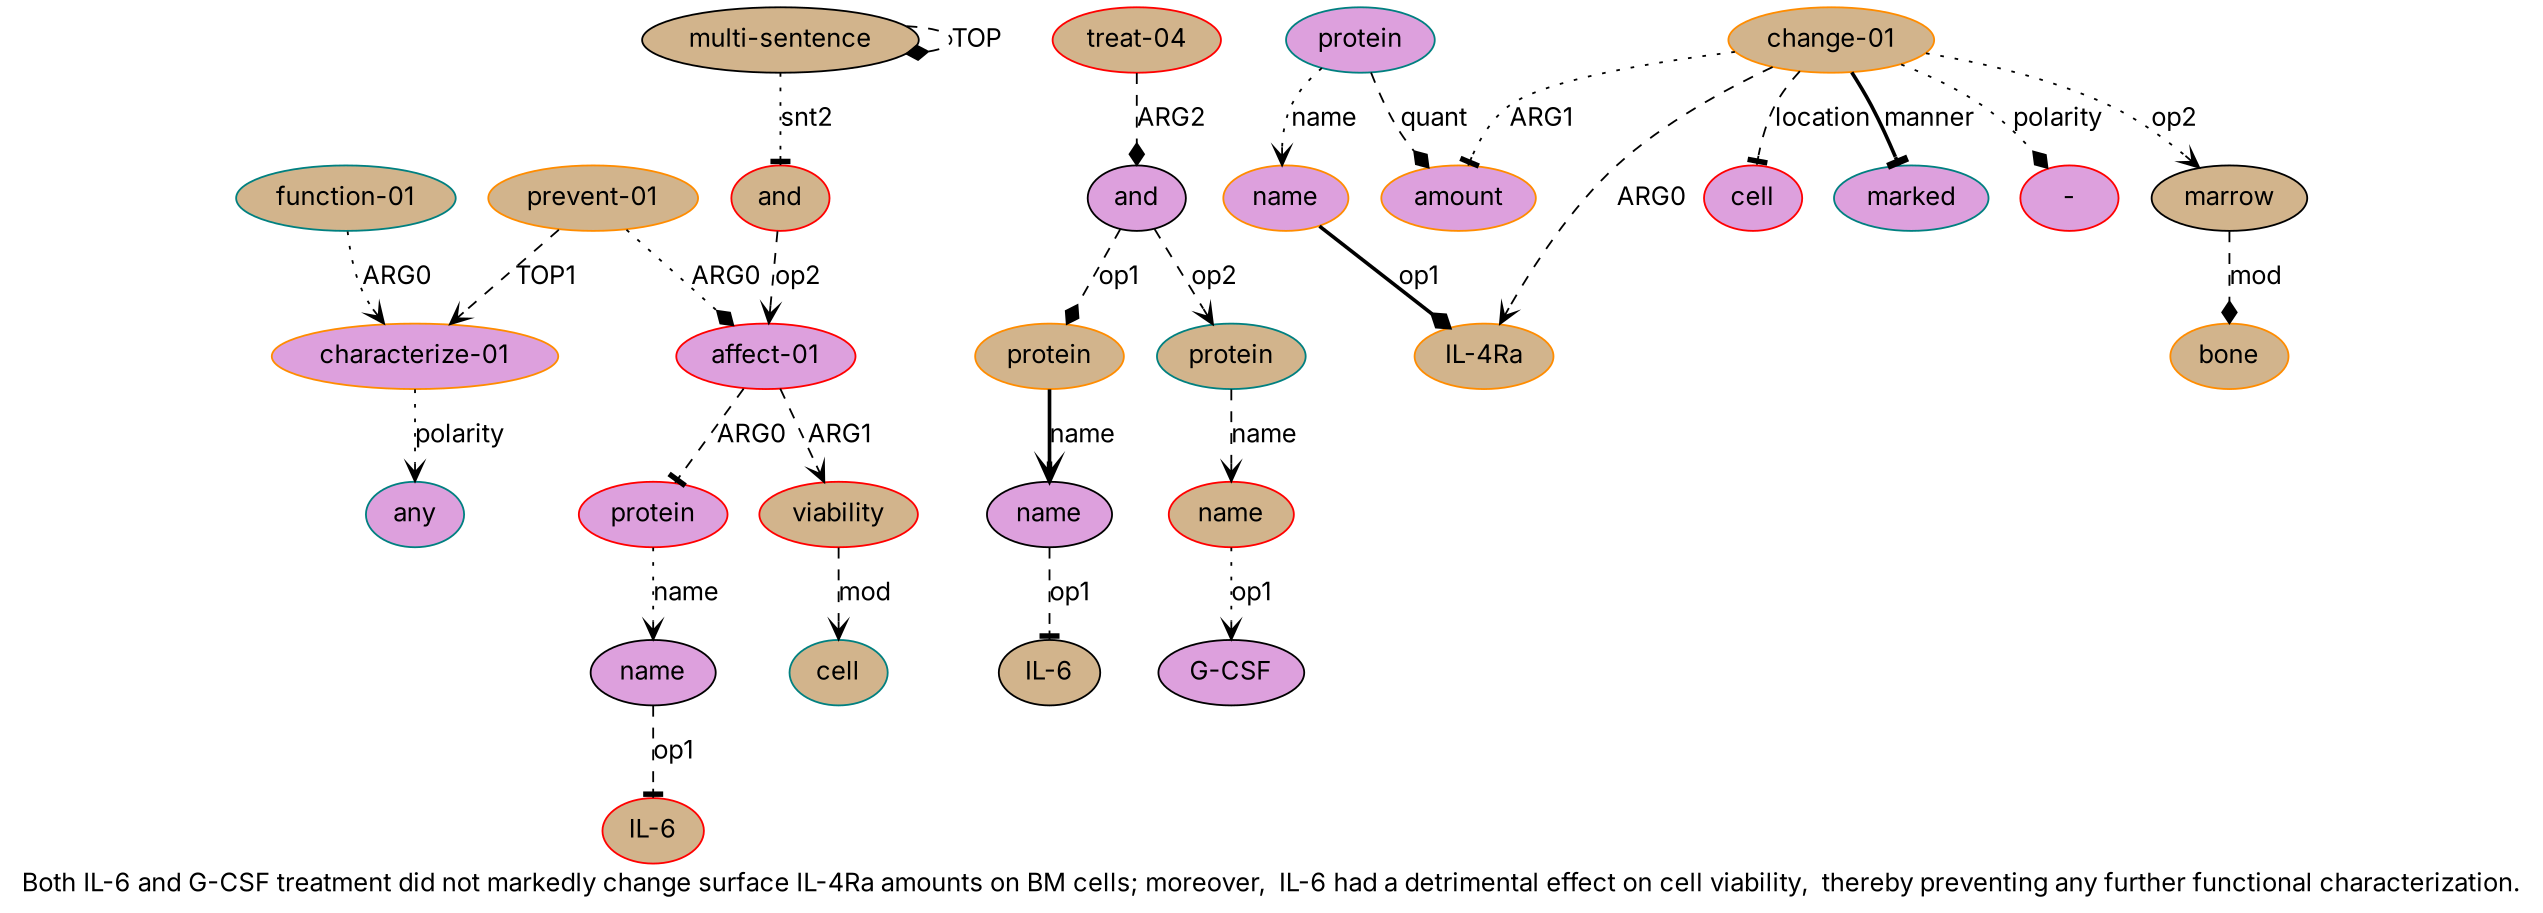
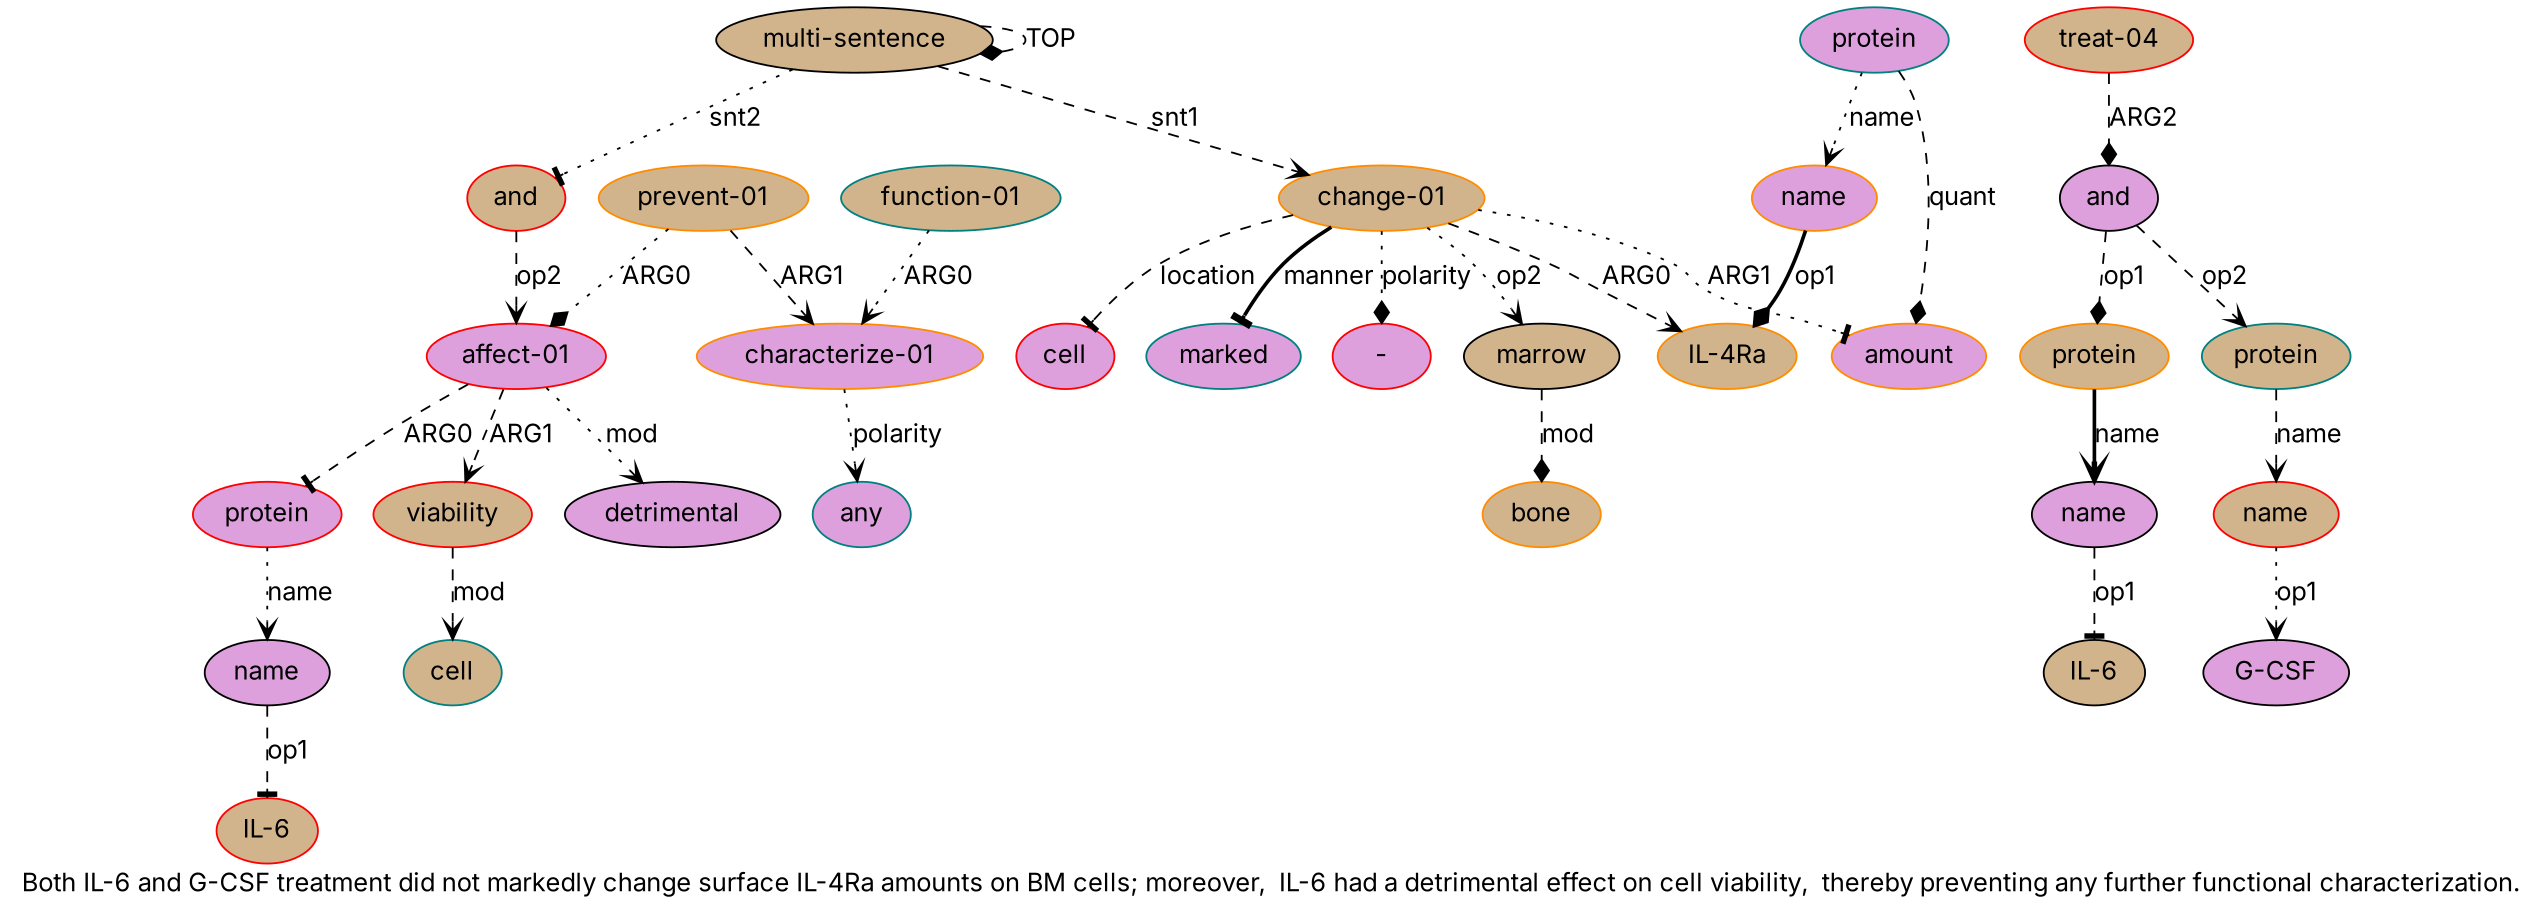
none -> (1114, 118)
(546, 277) -> (813, 277)
none -> (673, 515)
